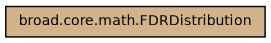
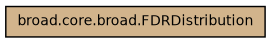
(135, 22) -> (135, 22)
